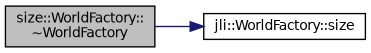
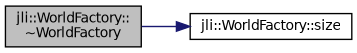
(80, 26) -> (73, 26)
